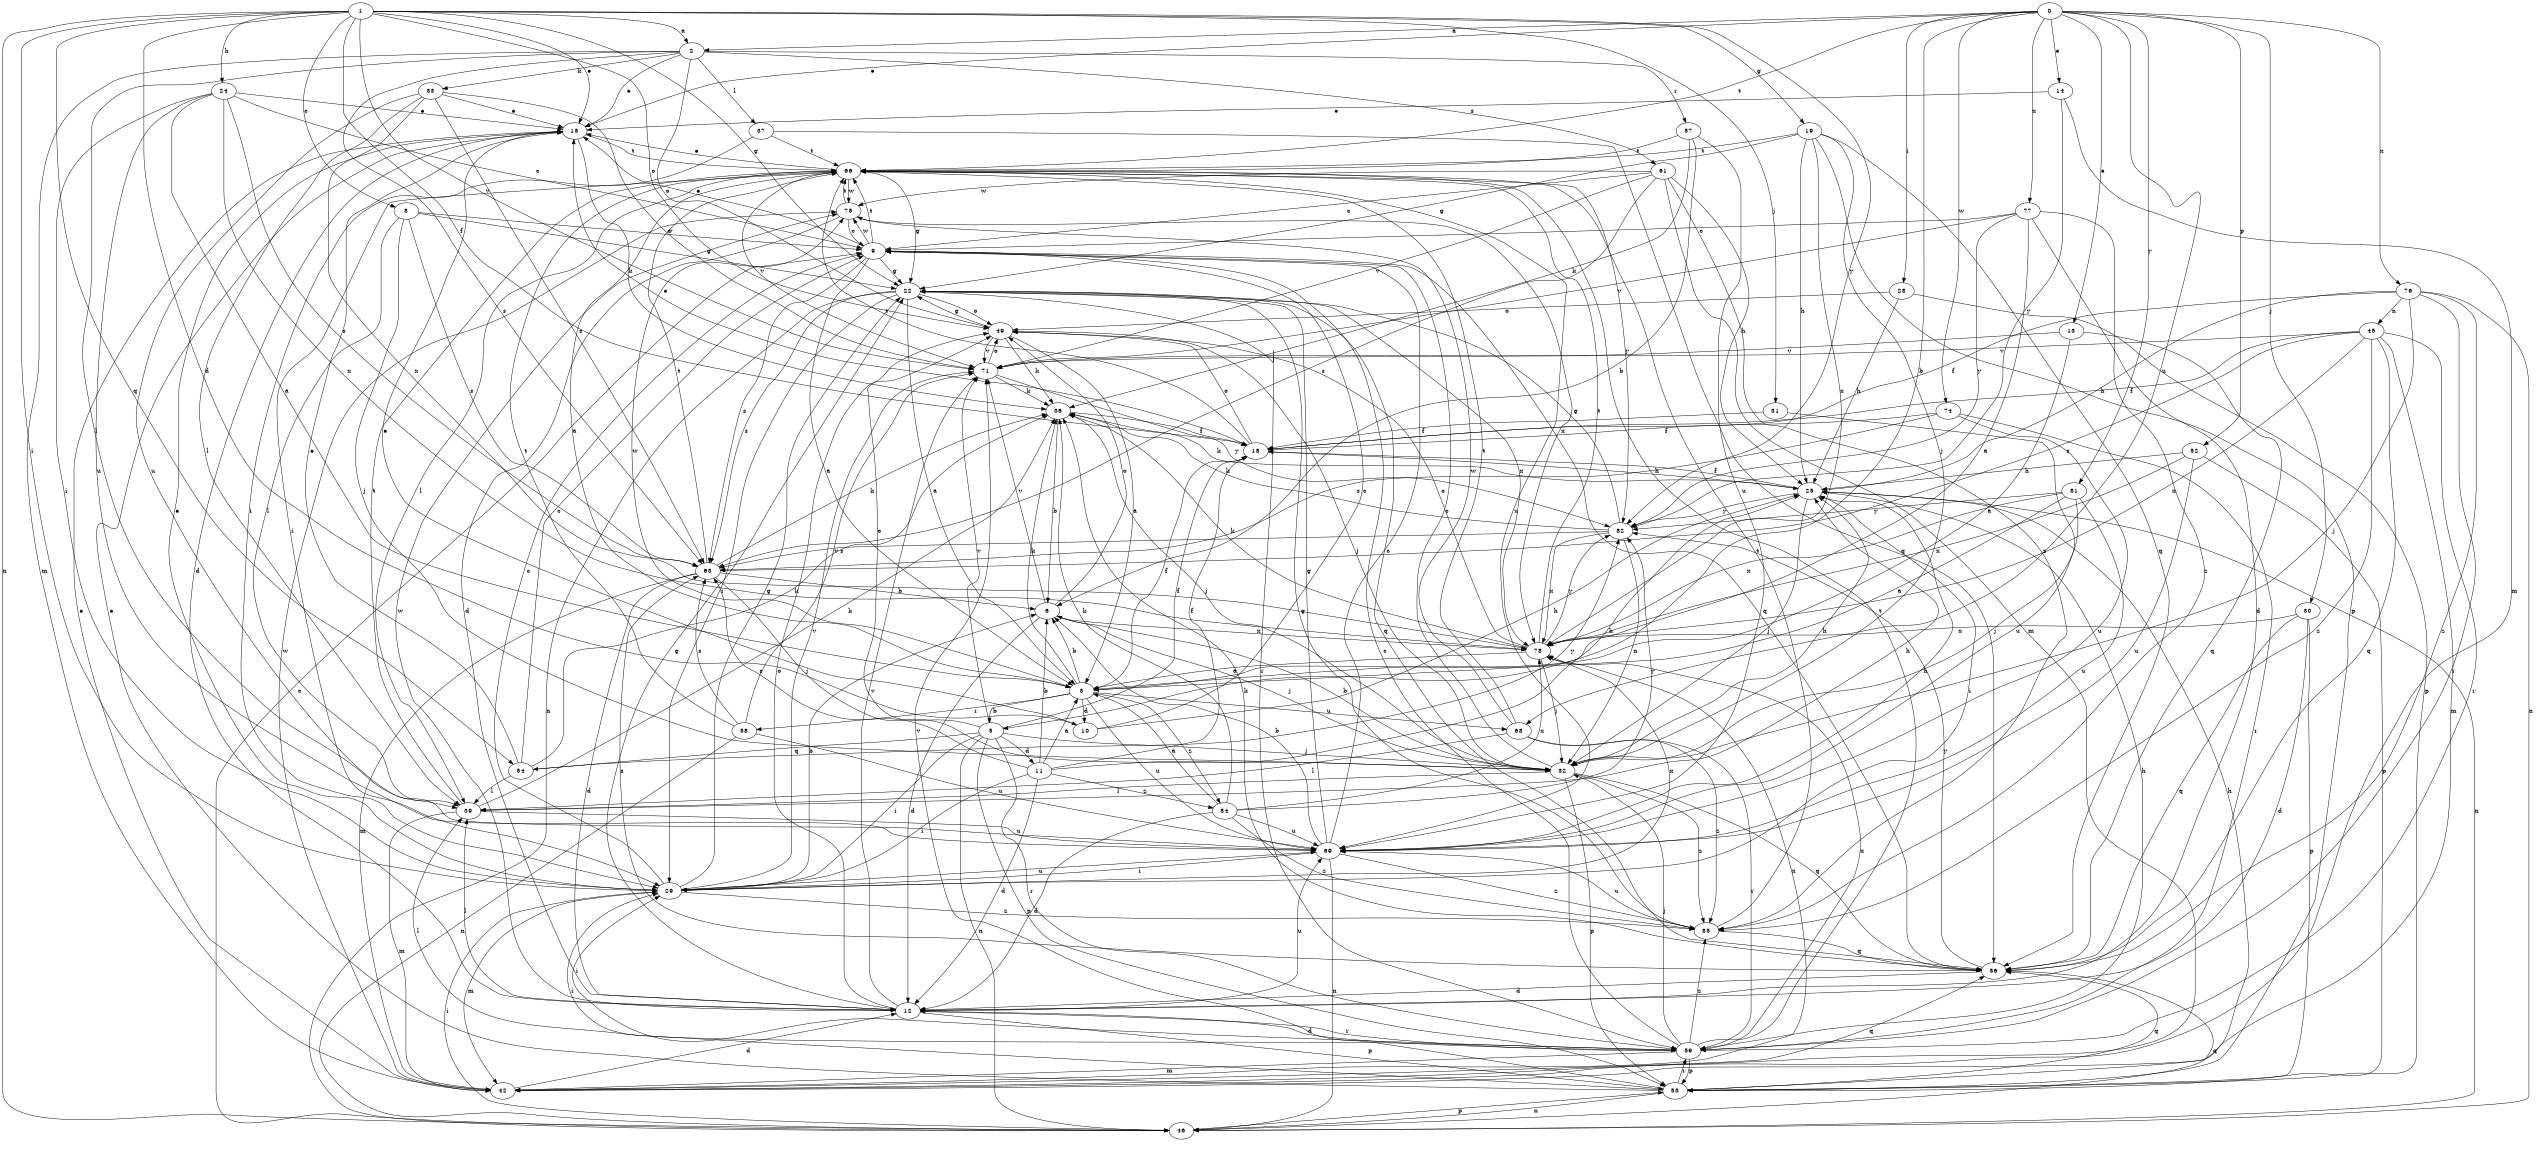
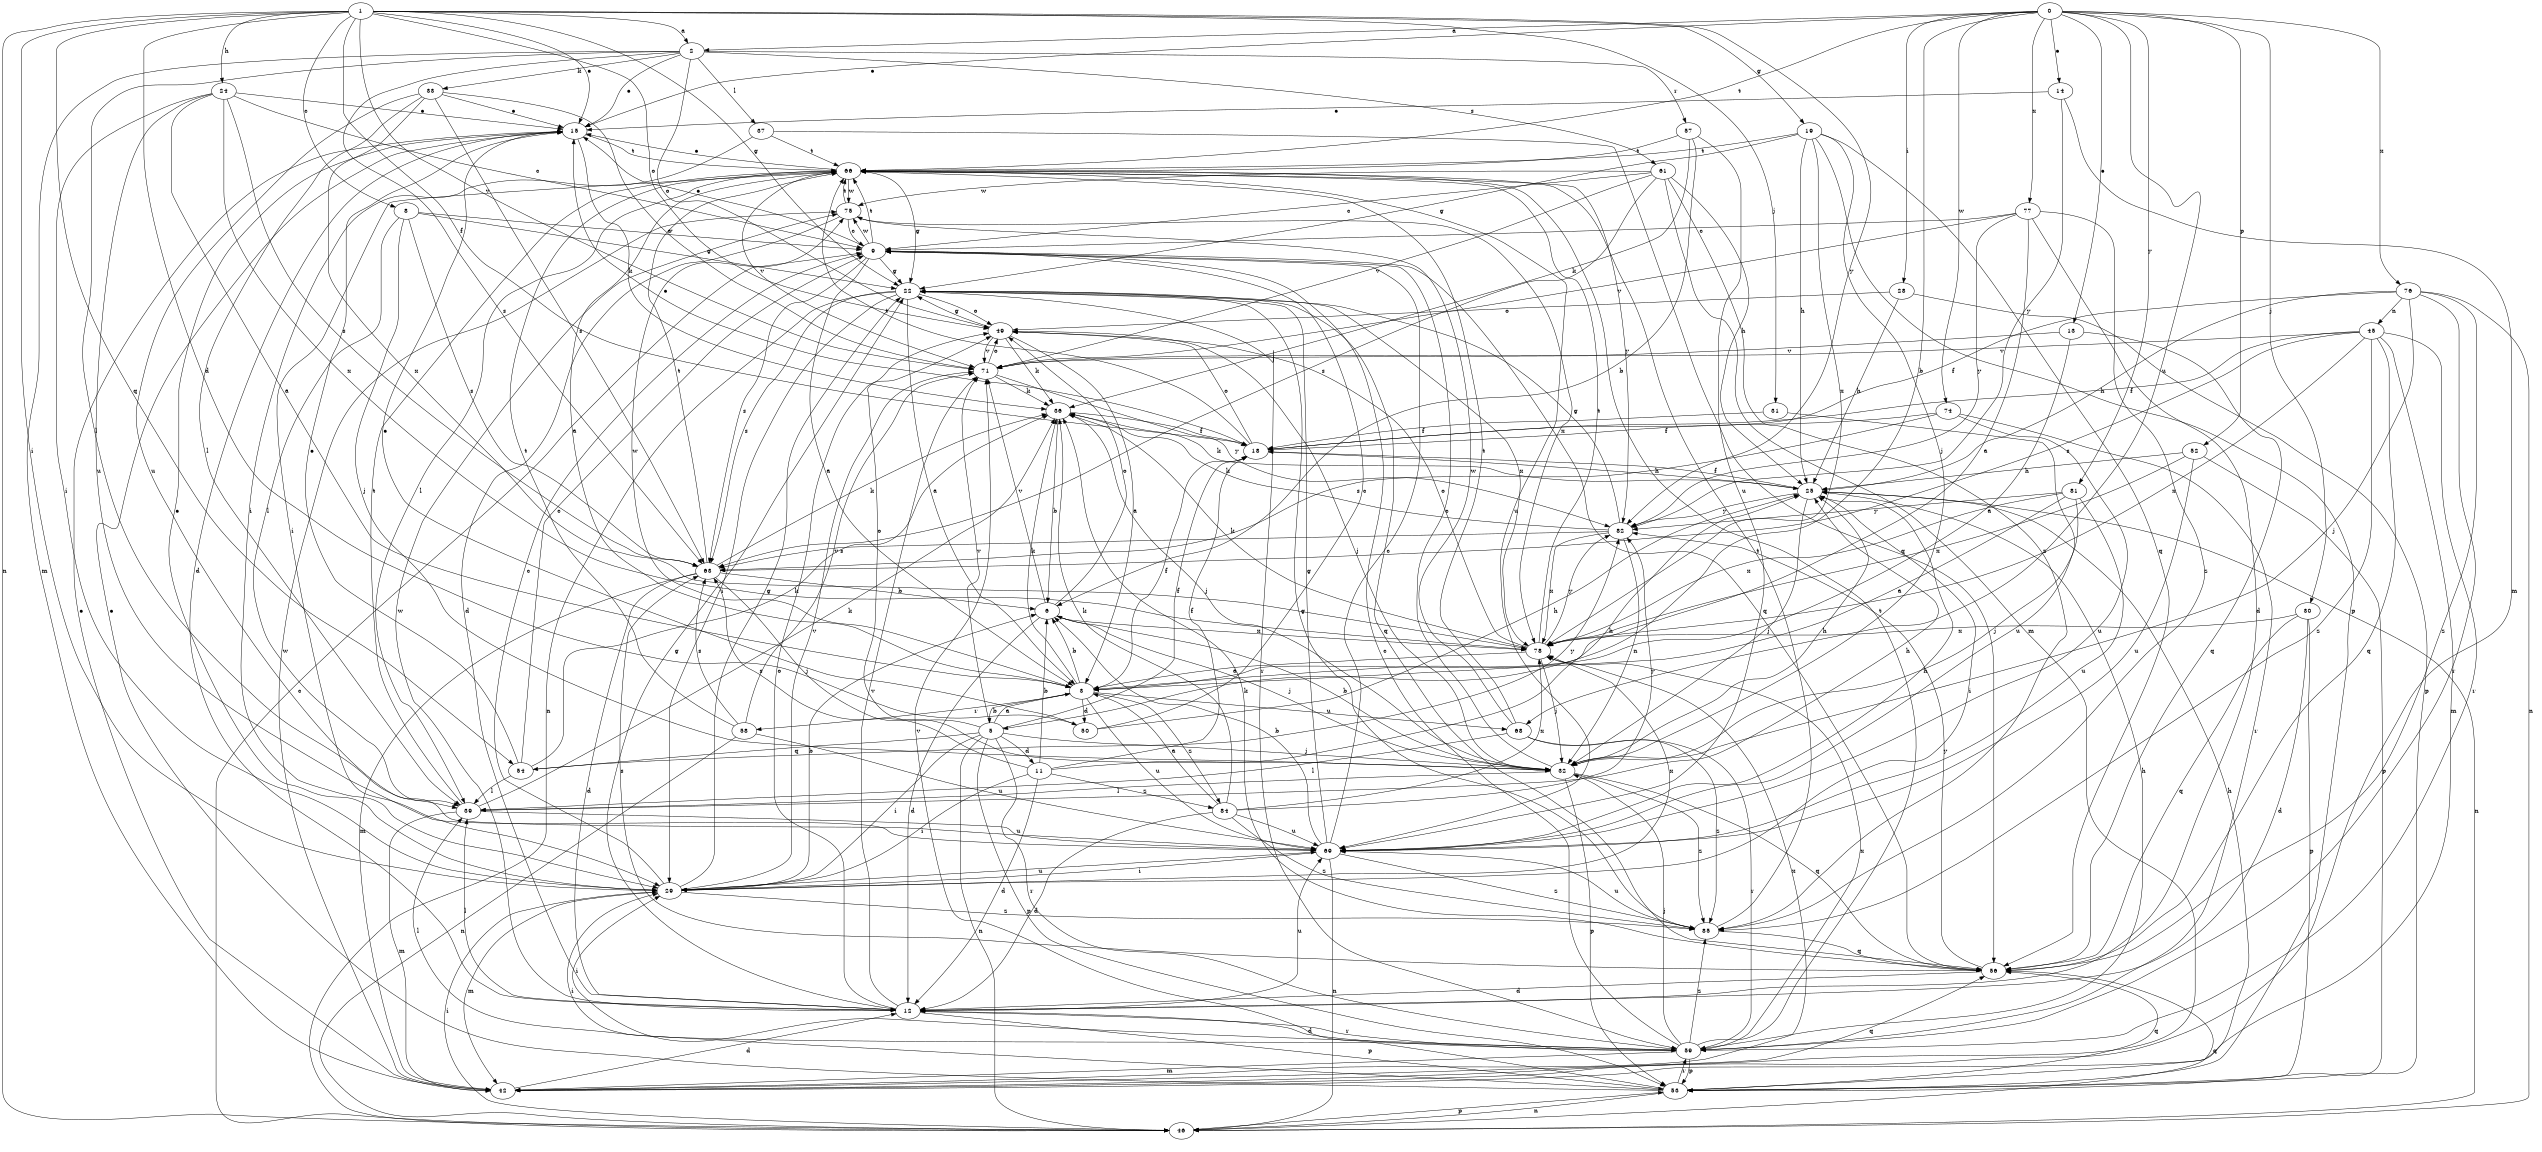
(1085, 731) -> (1085, 731)
(1059, 733) -> (1026, 703)
